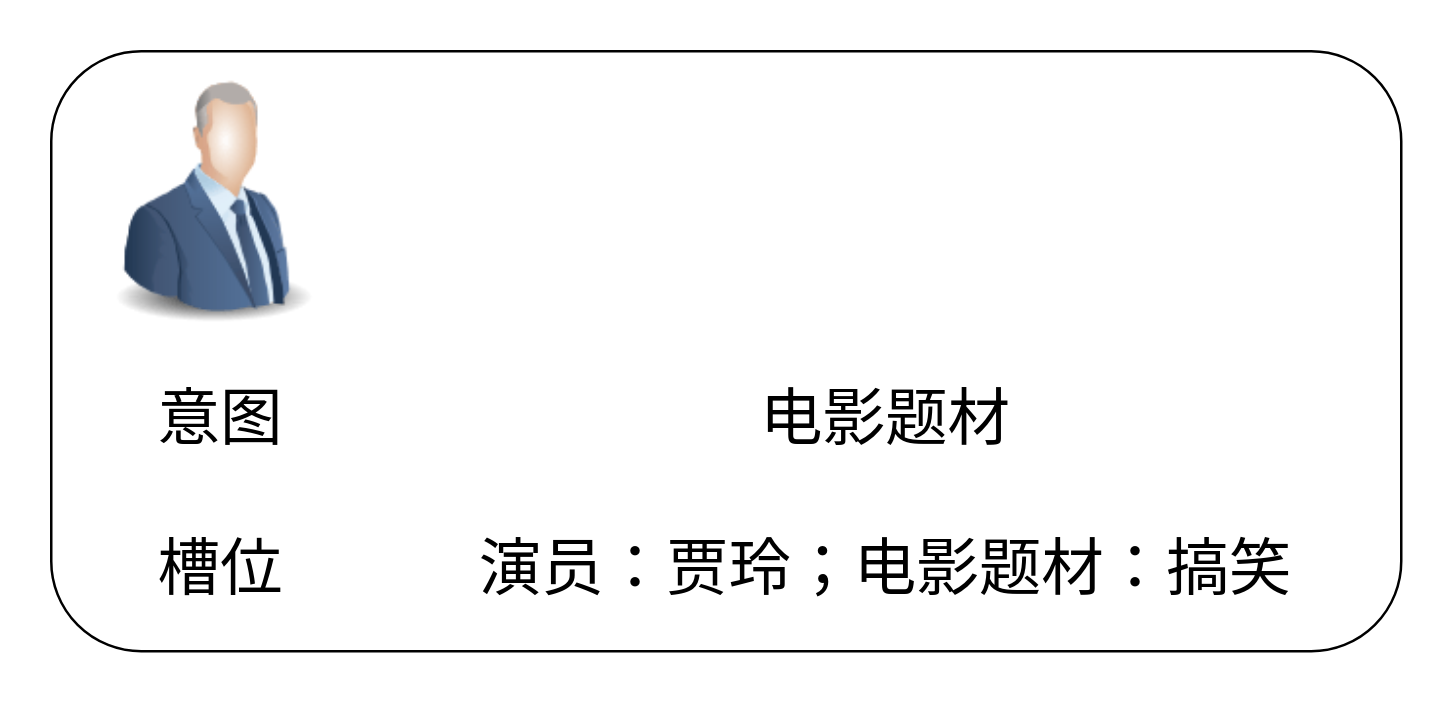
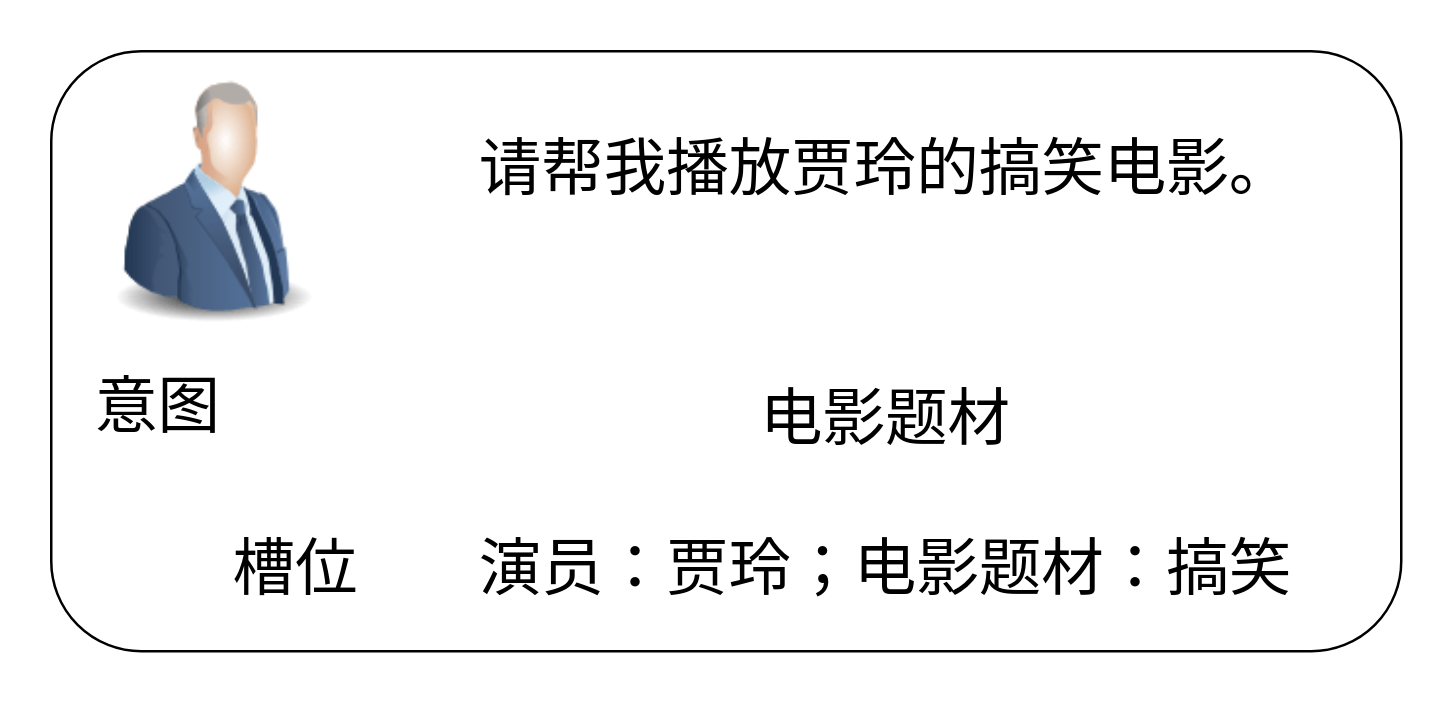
none -> (886, 164)
(221, 414) -> (159, 401)
(221, 564) -> (296, 564)
